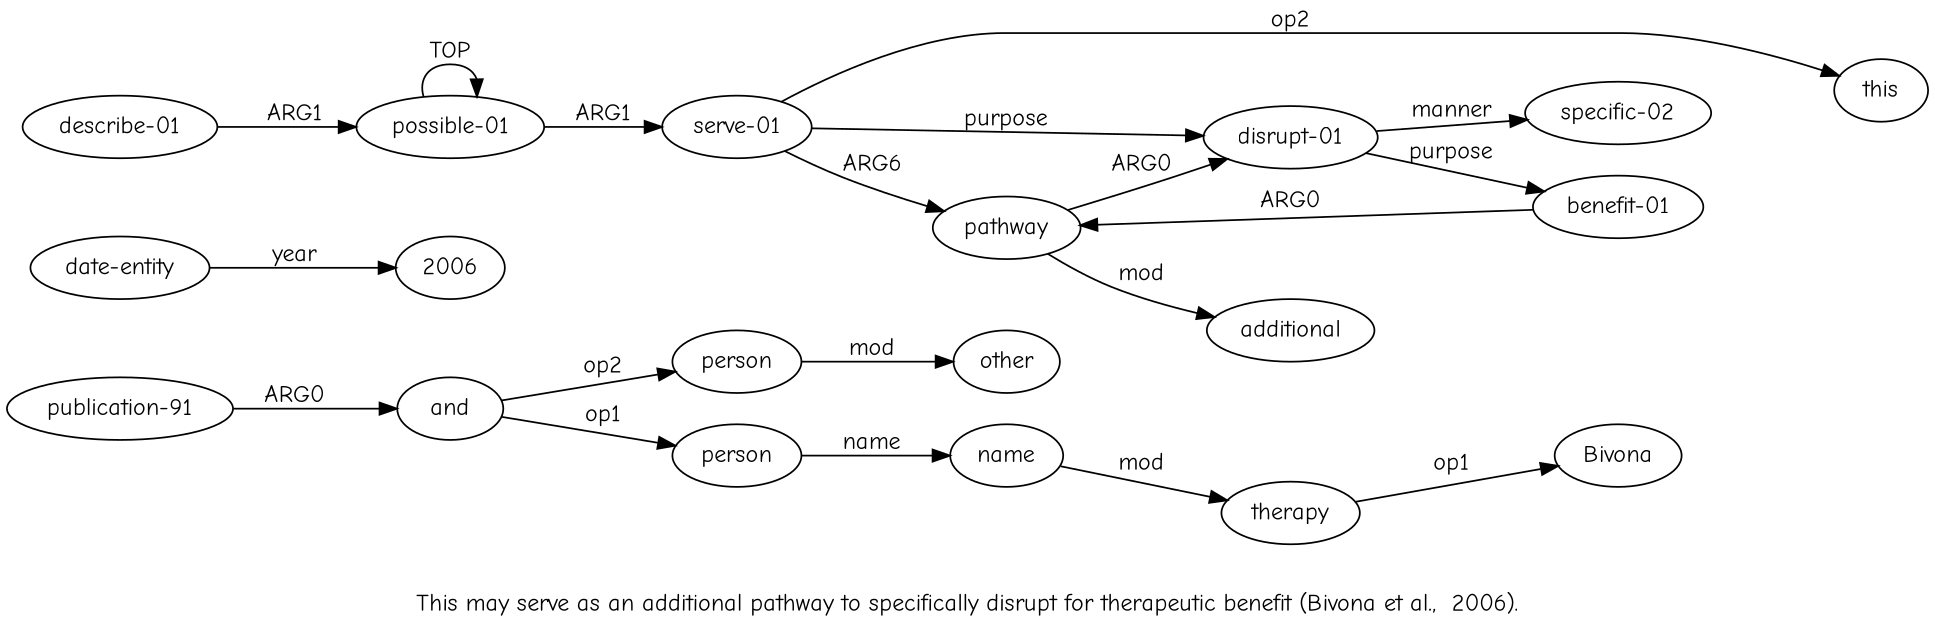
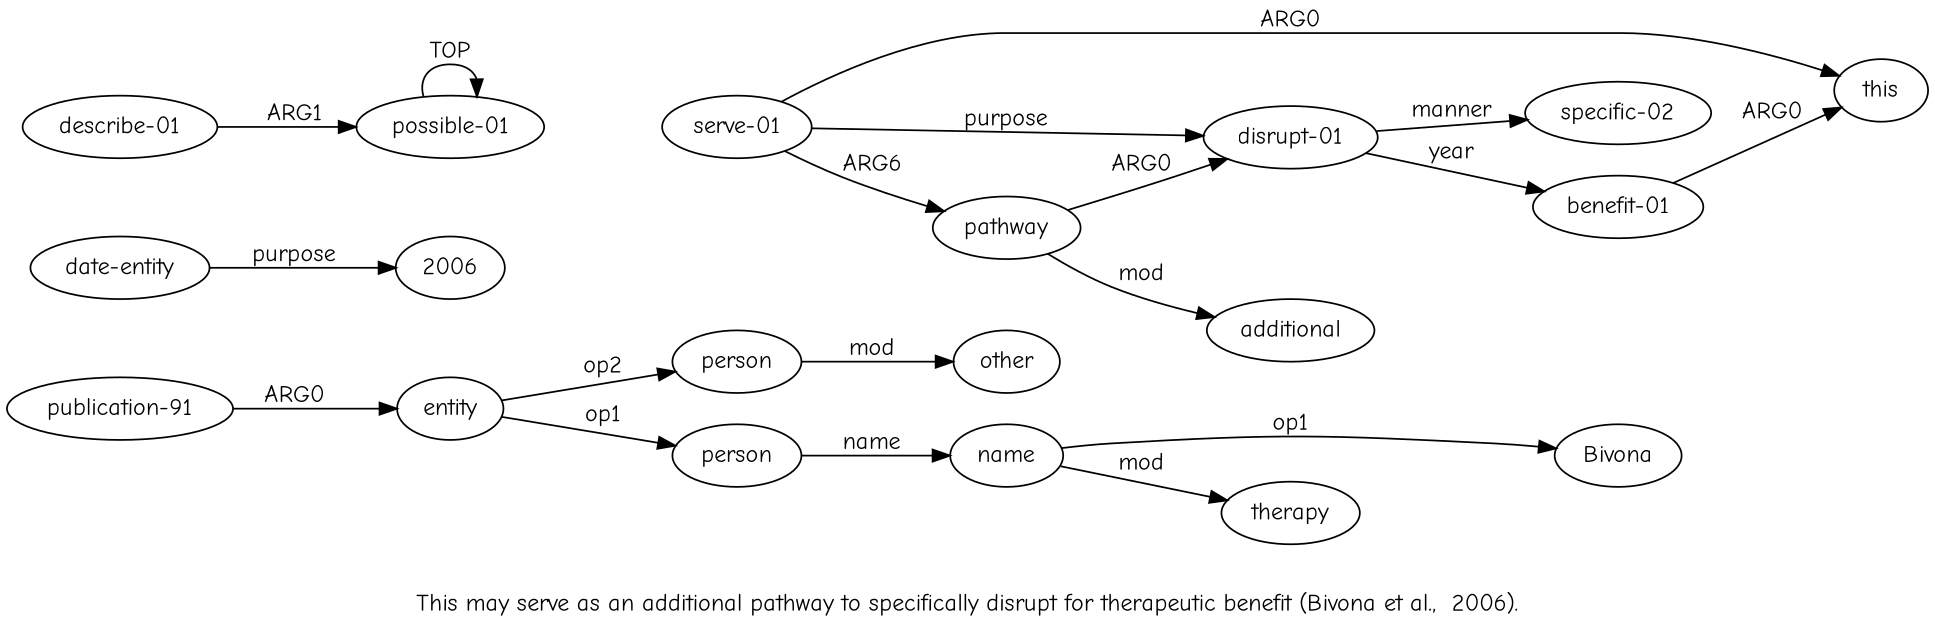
(1291, 20) -> (1291, 20)
(595, 127) -> none
(1452, 152) -> (1452, 152)
(1316, 217) -> (1749, 149)
(295, 255) -> (295, 255)
(450, 409) -> (450, 409)
(1448, 485) -> (1300, 437)
